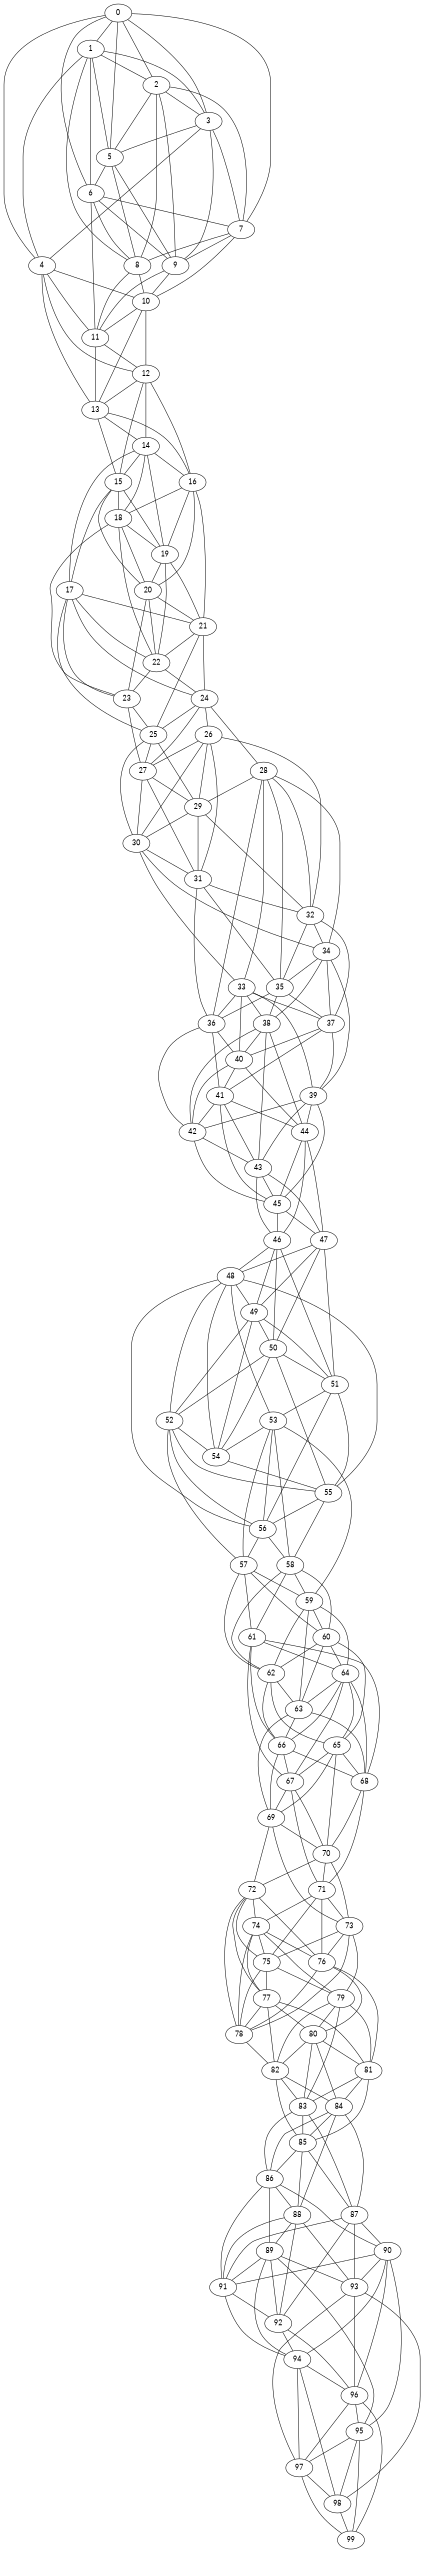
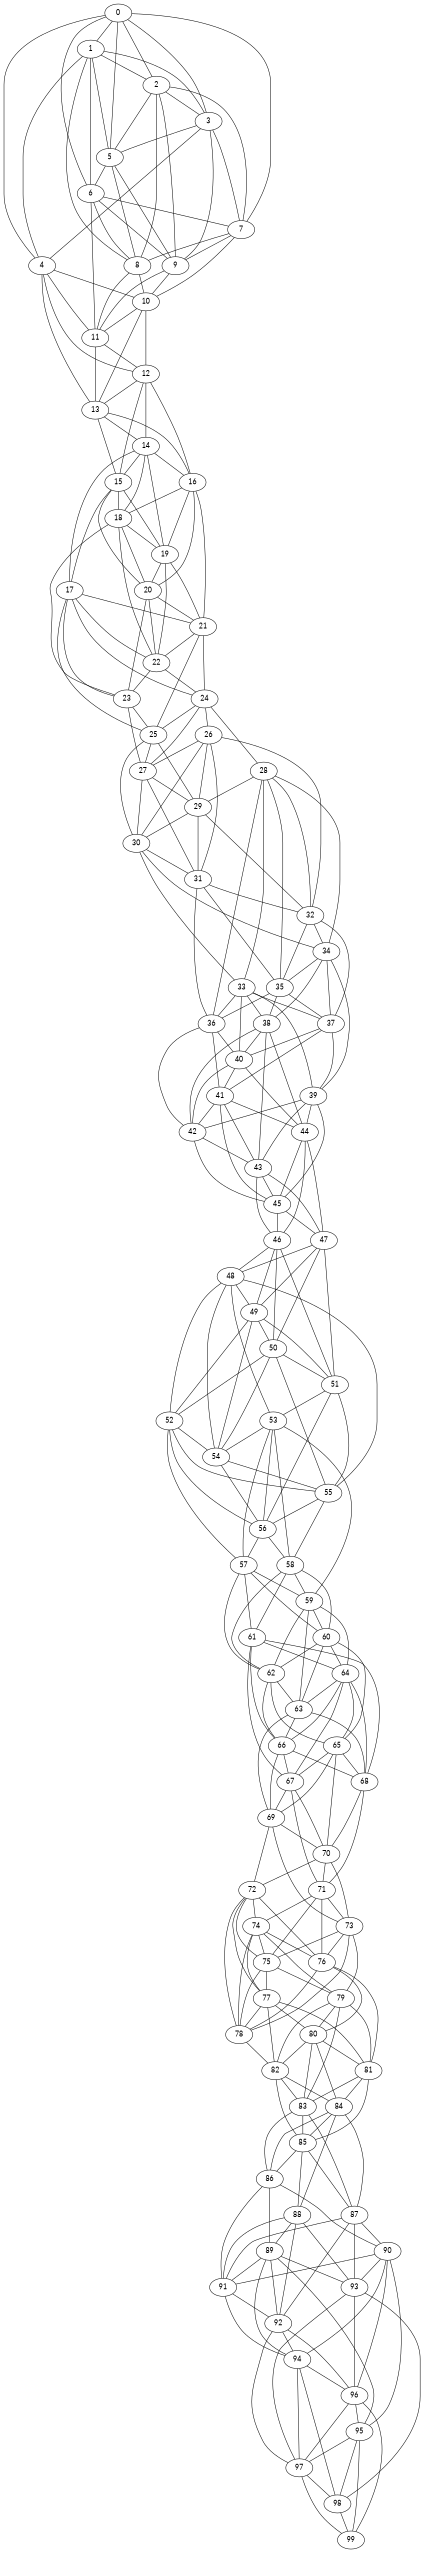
(131, 1411) -> (239, 1493)
(284, 2197) -> none
none -> (252, 2402)
